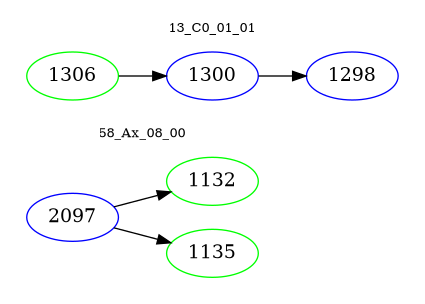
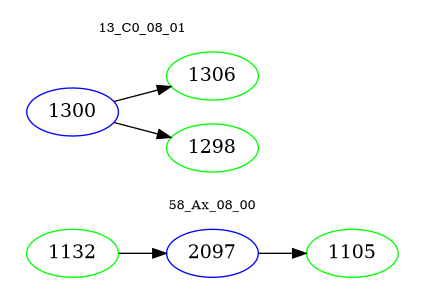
(212, 29) -> (143, 29)
(136, 76) -> (136, 96)
(352, 76) -> (212, 148)
(136, 201) -> (136, 253)
(212, 253) -> (352, 253)
